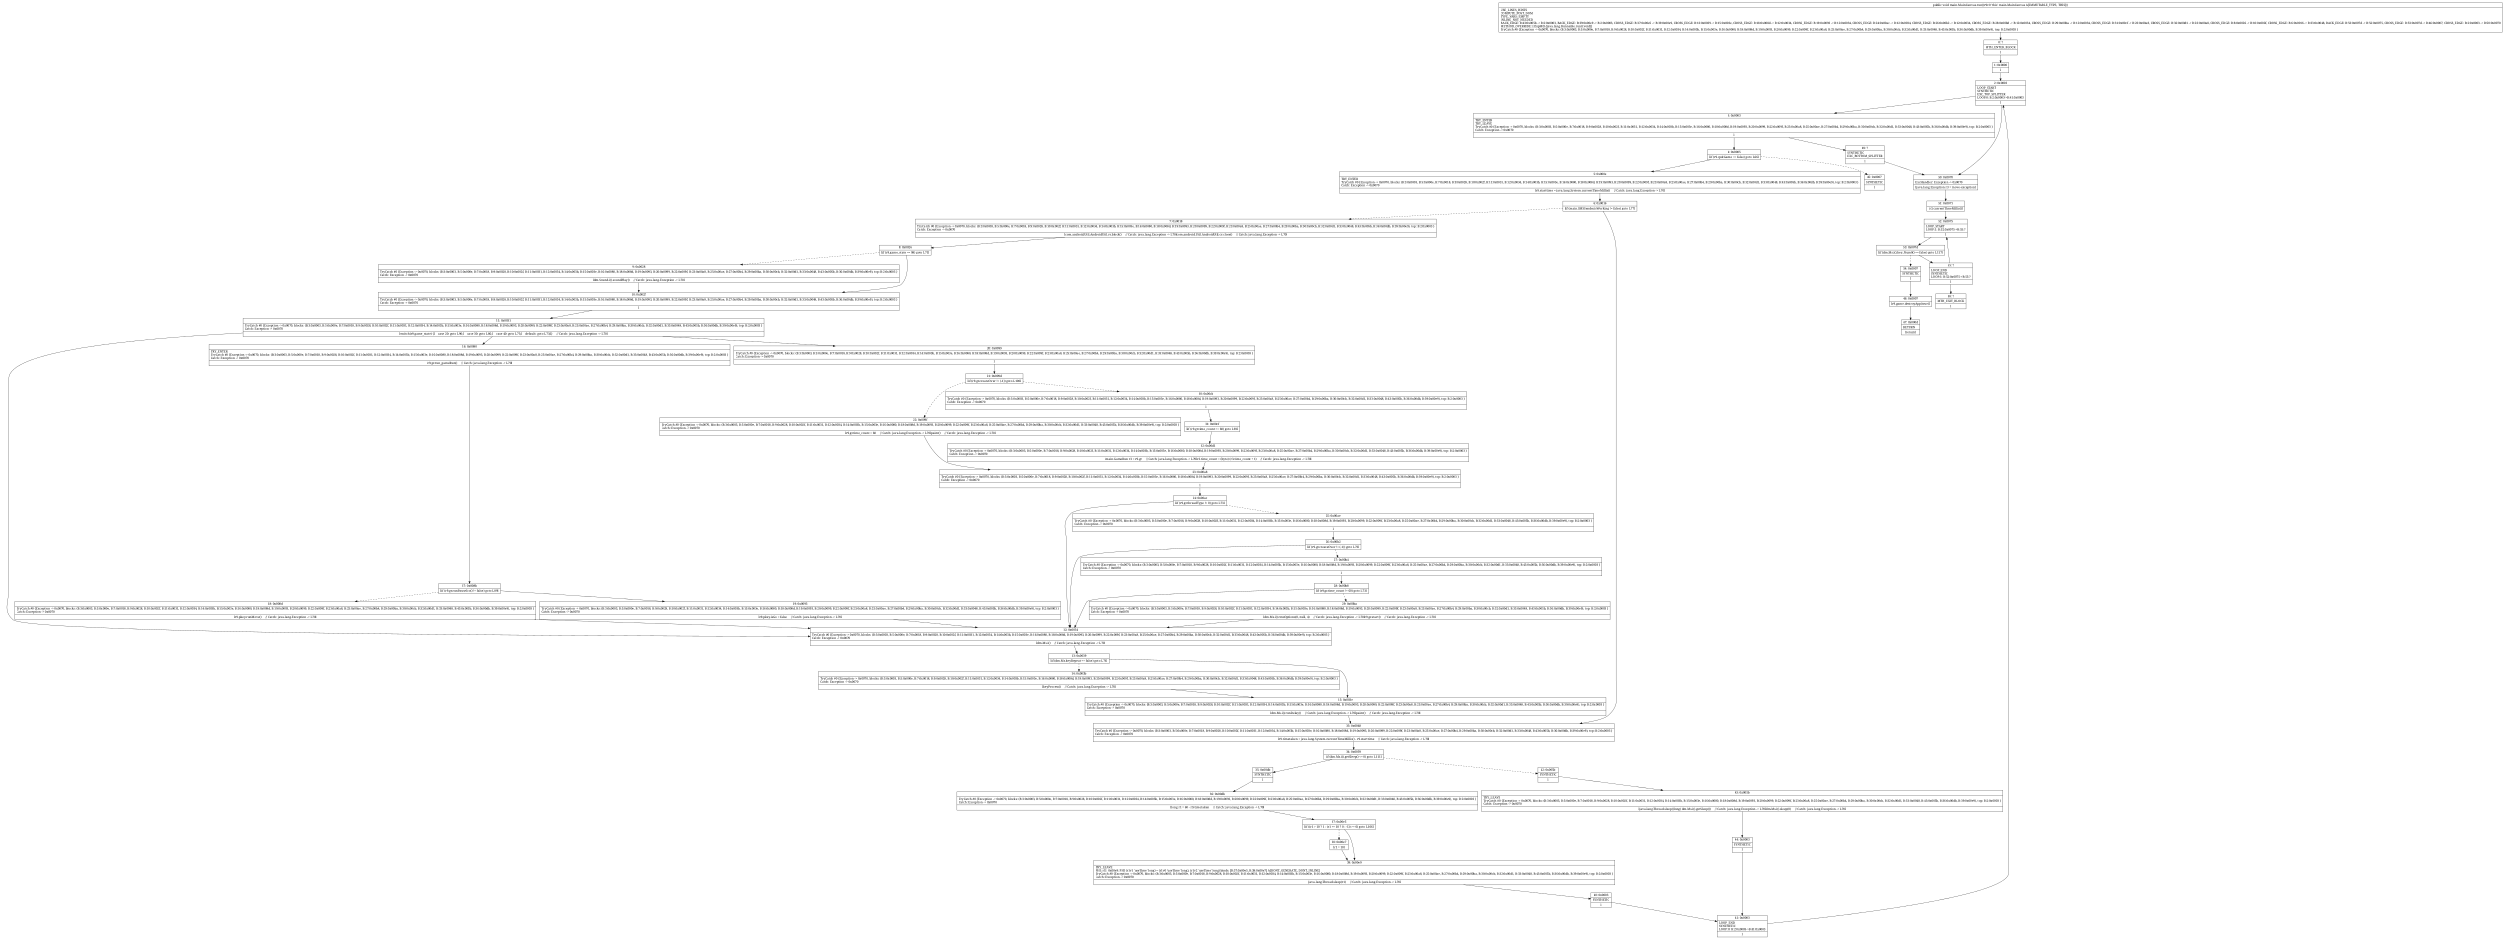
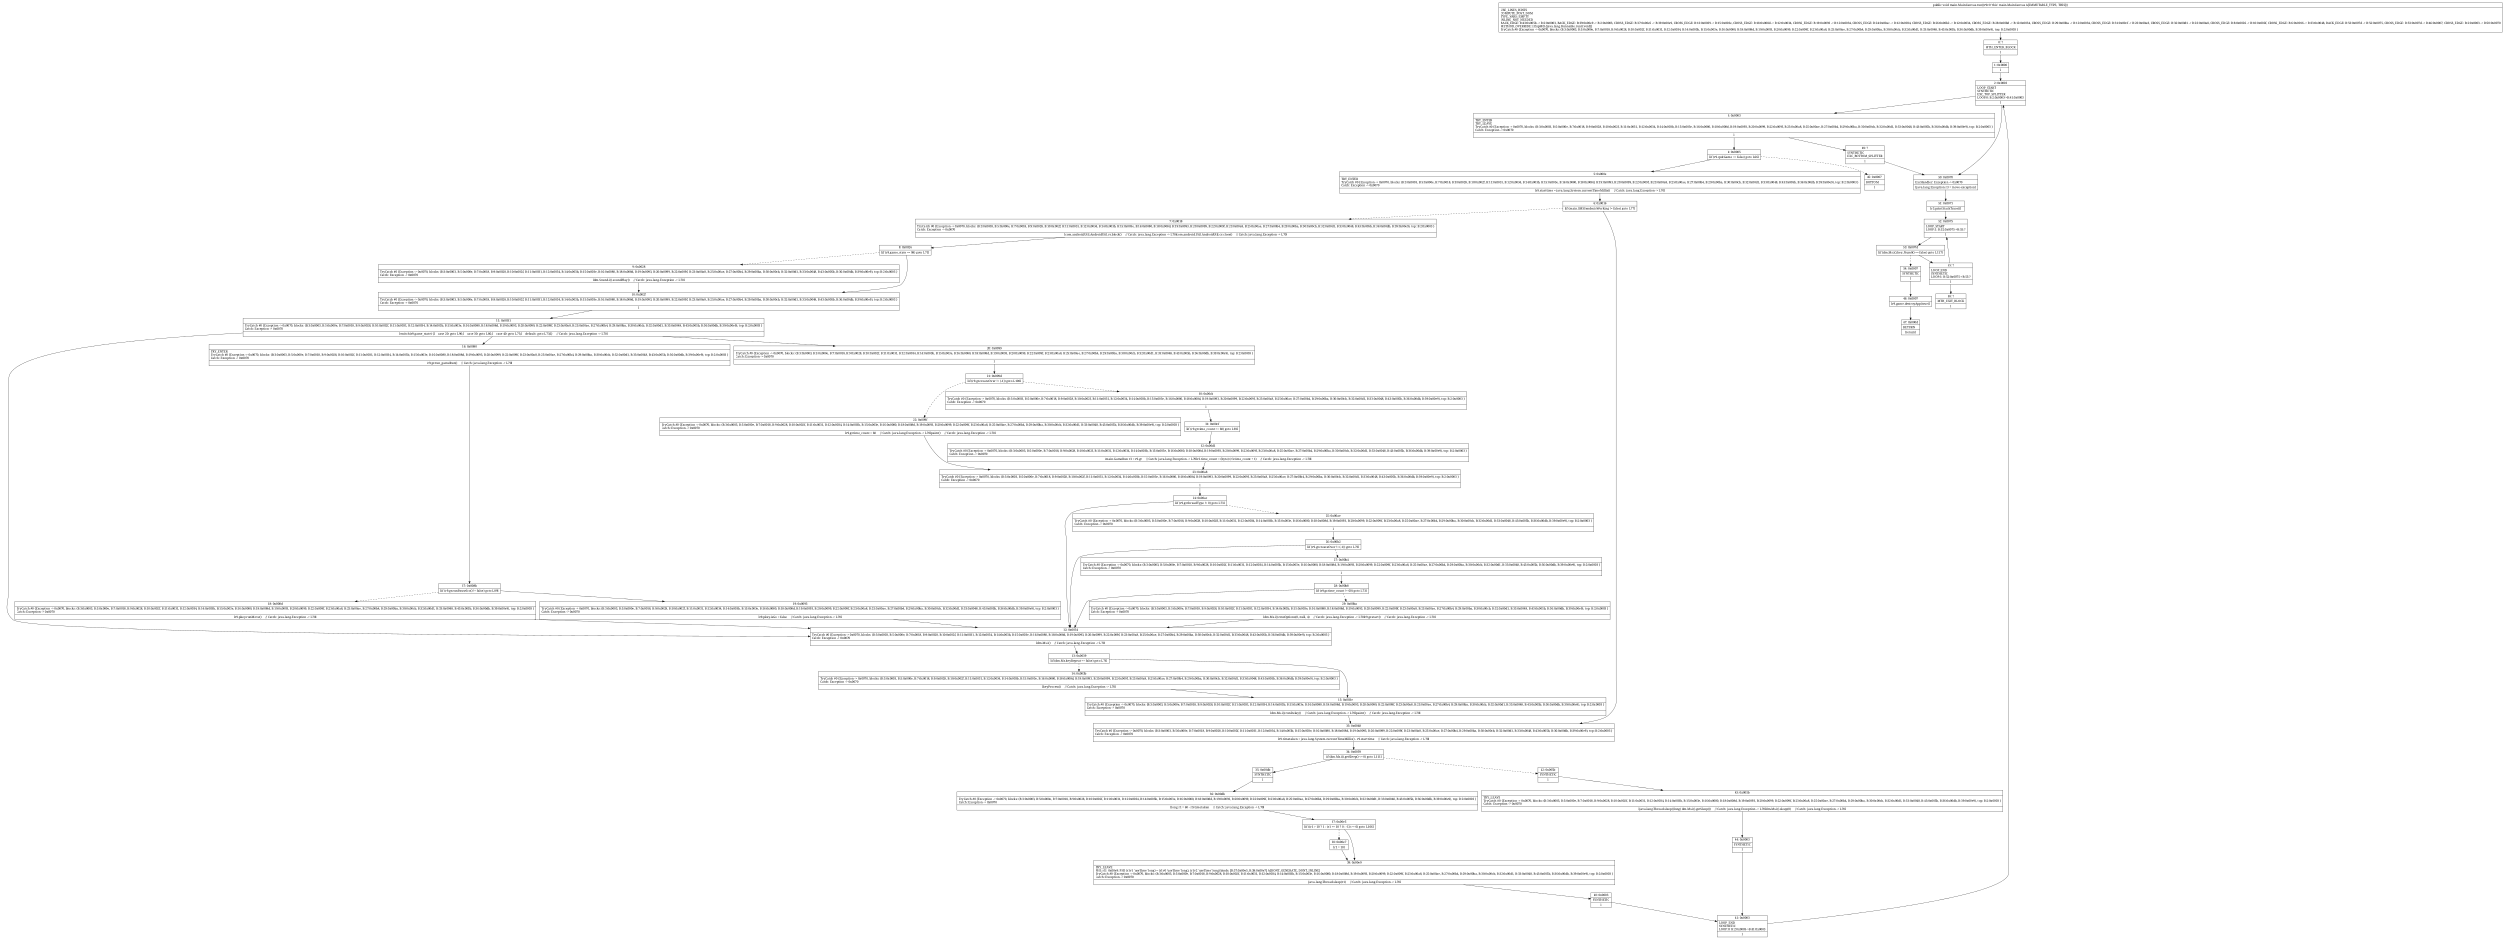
(1874, 182) -> (1872, 182)
(1946, 209) -> (1946, 209)
